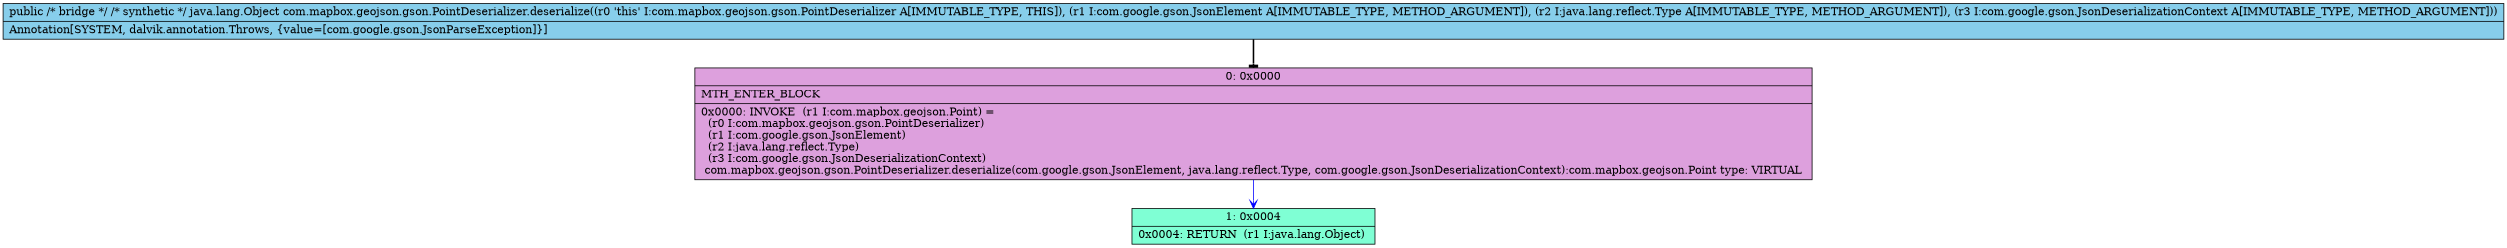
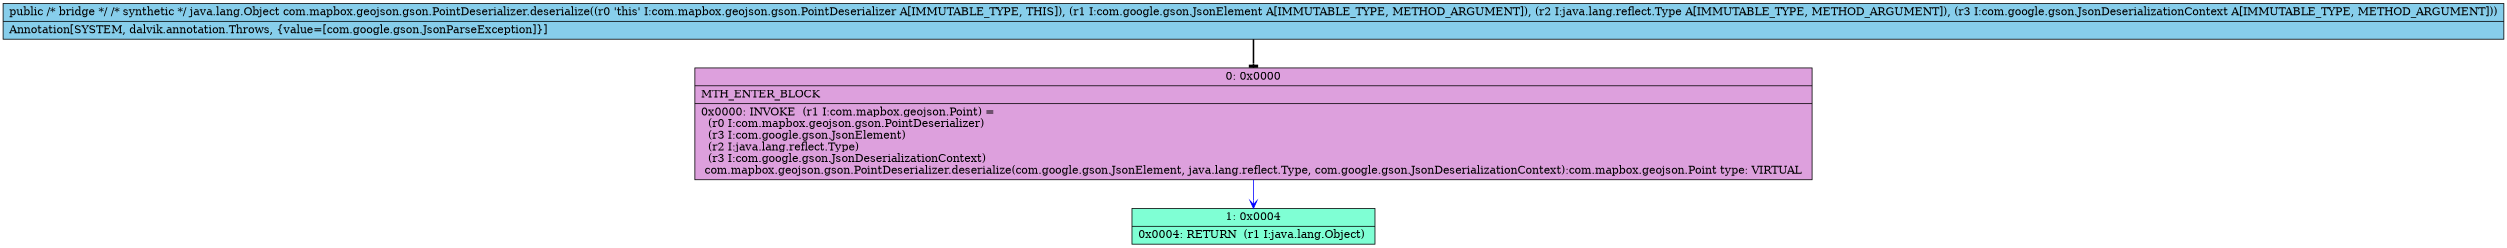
(804, 135) -> (804, 135)
